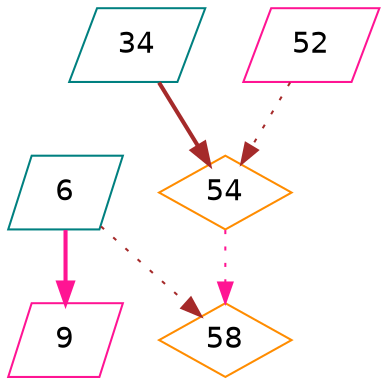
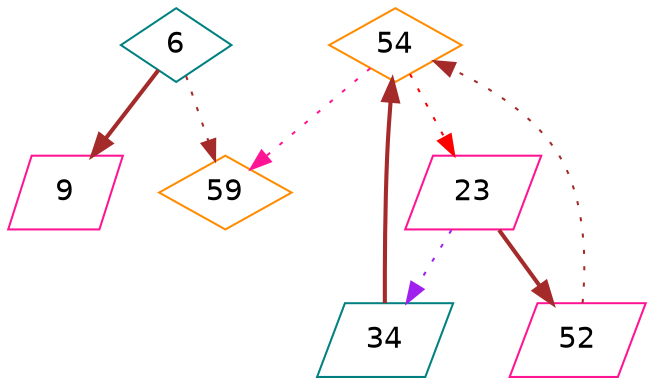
(66, 193) -> (176, 45)
none -> (473, 193)
(66, 256) -> (132, 104)
(225, 340) -> (225, 193)
